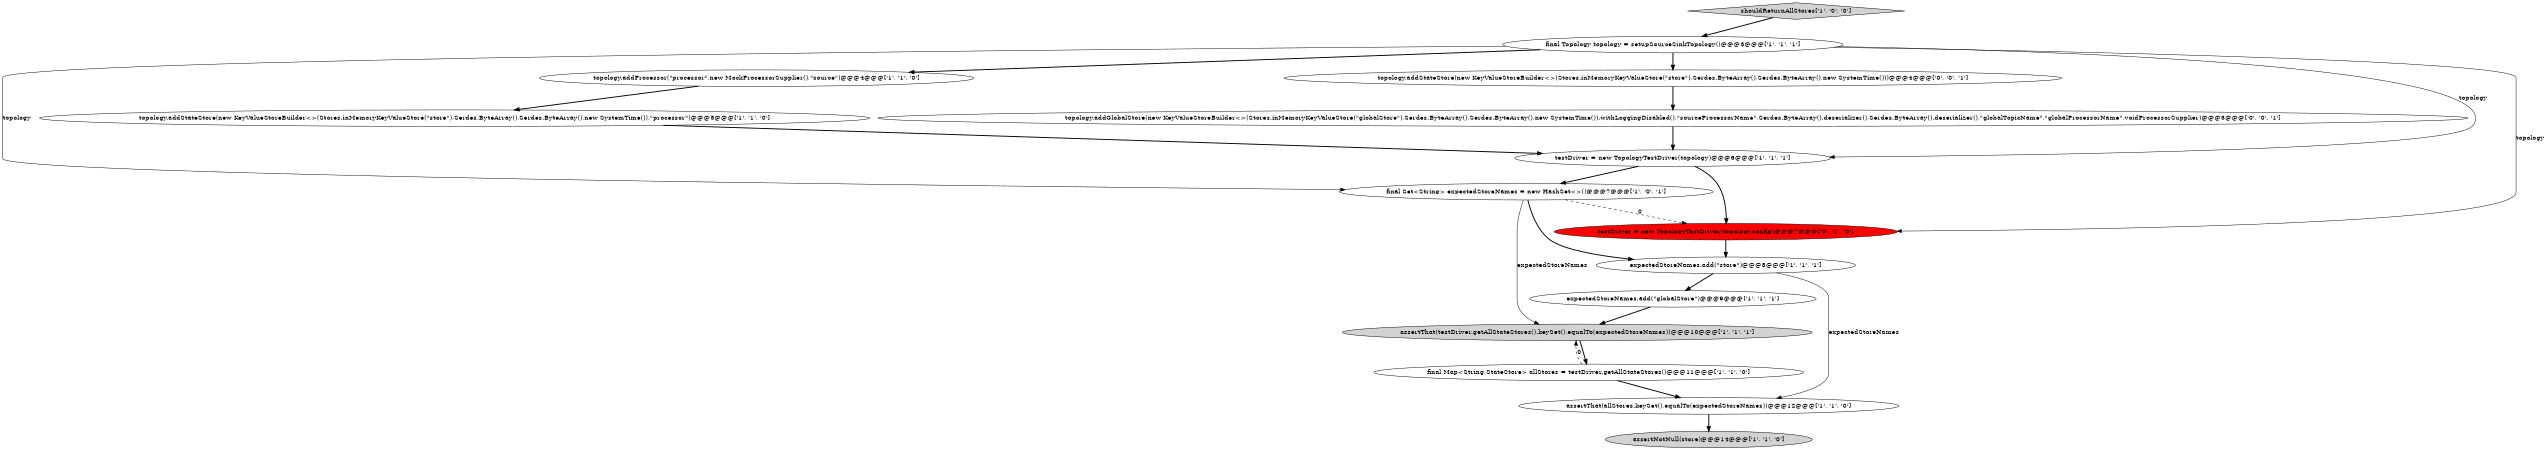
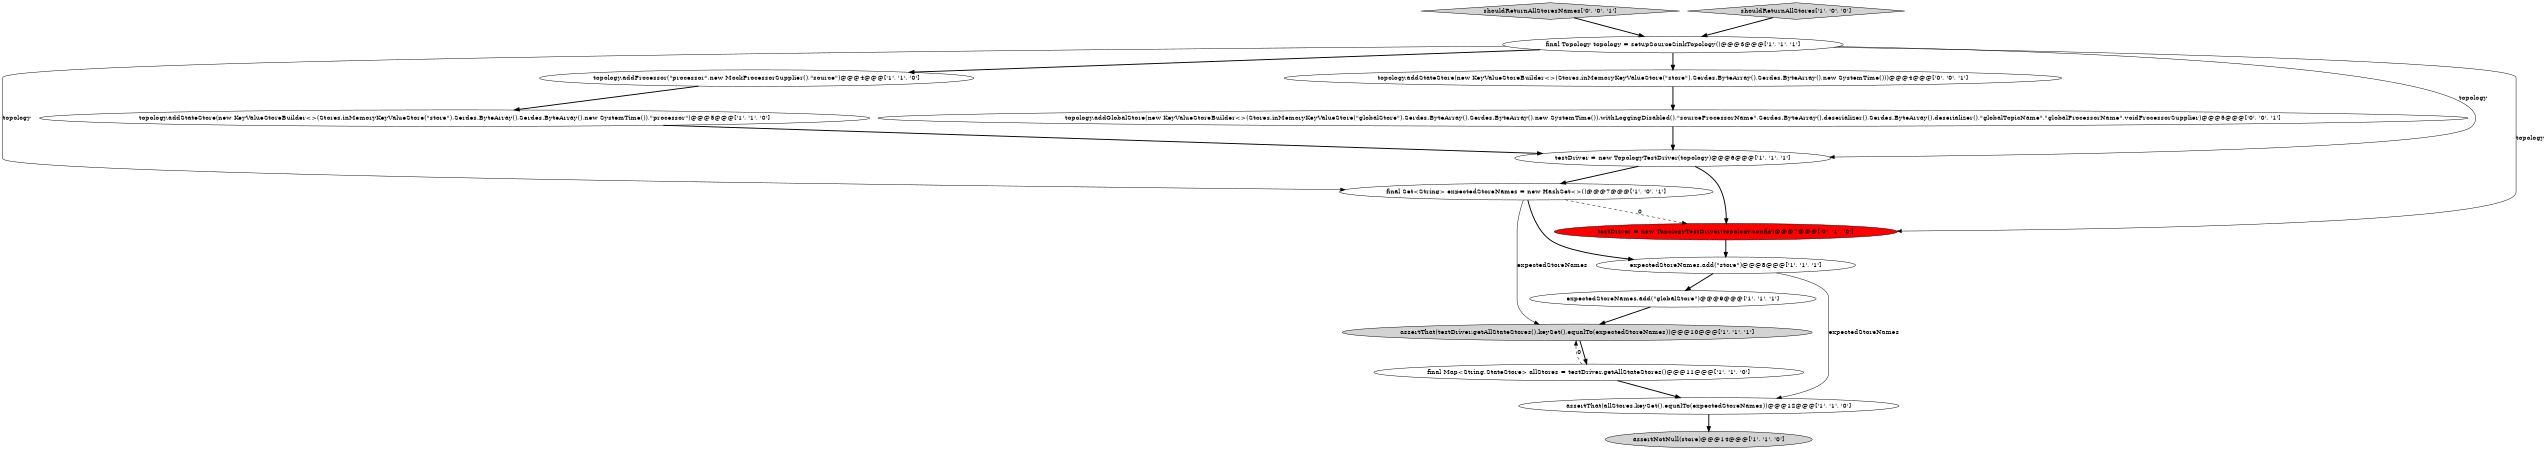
none -> (1550, 11)
